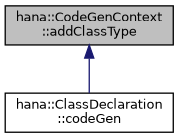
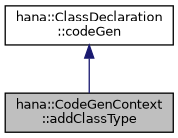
(89, 76) -> (89, 76)
